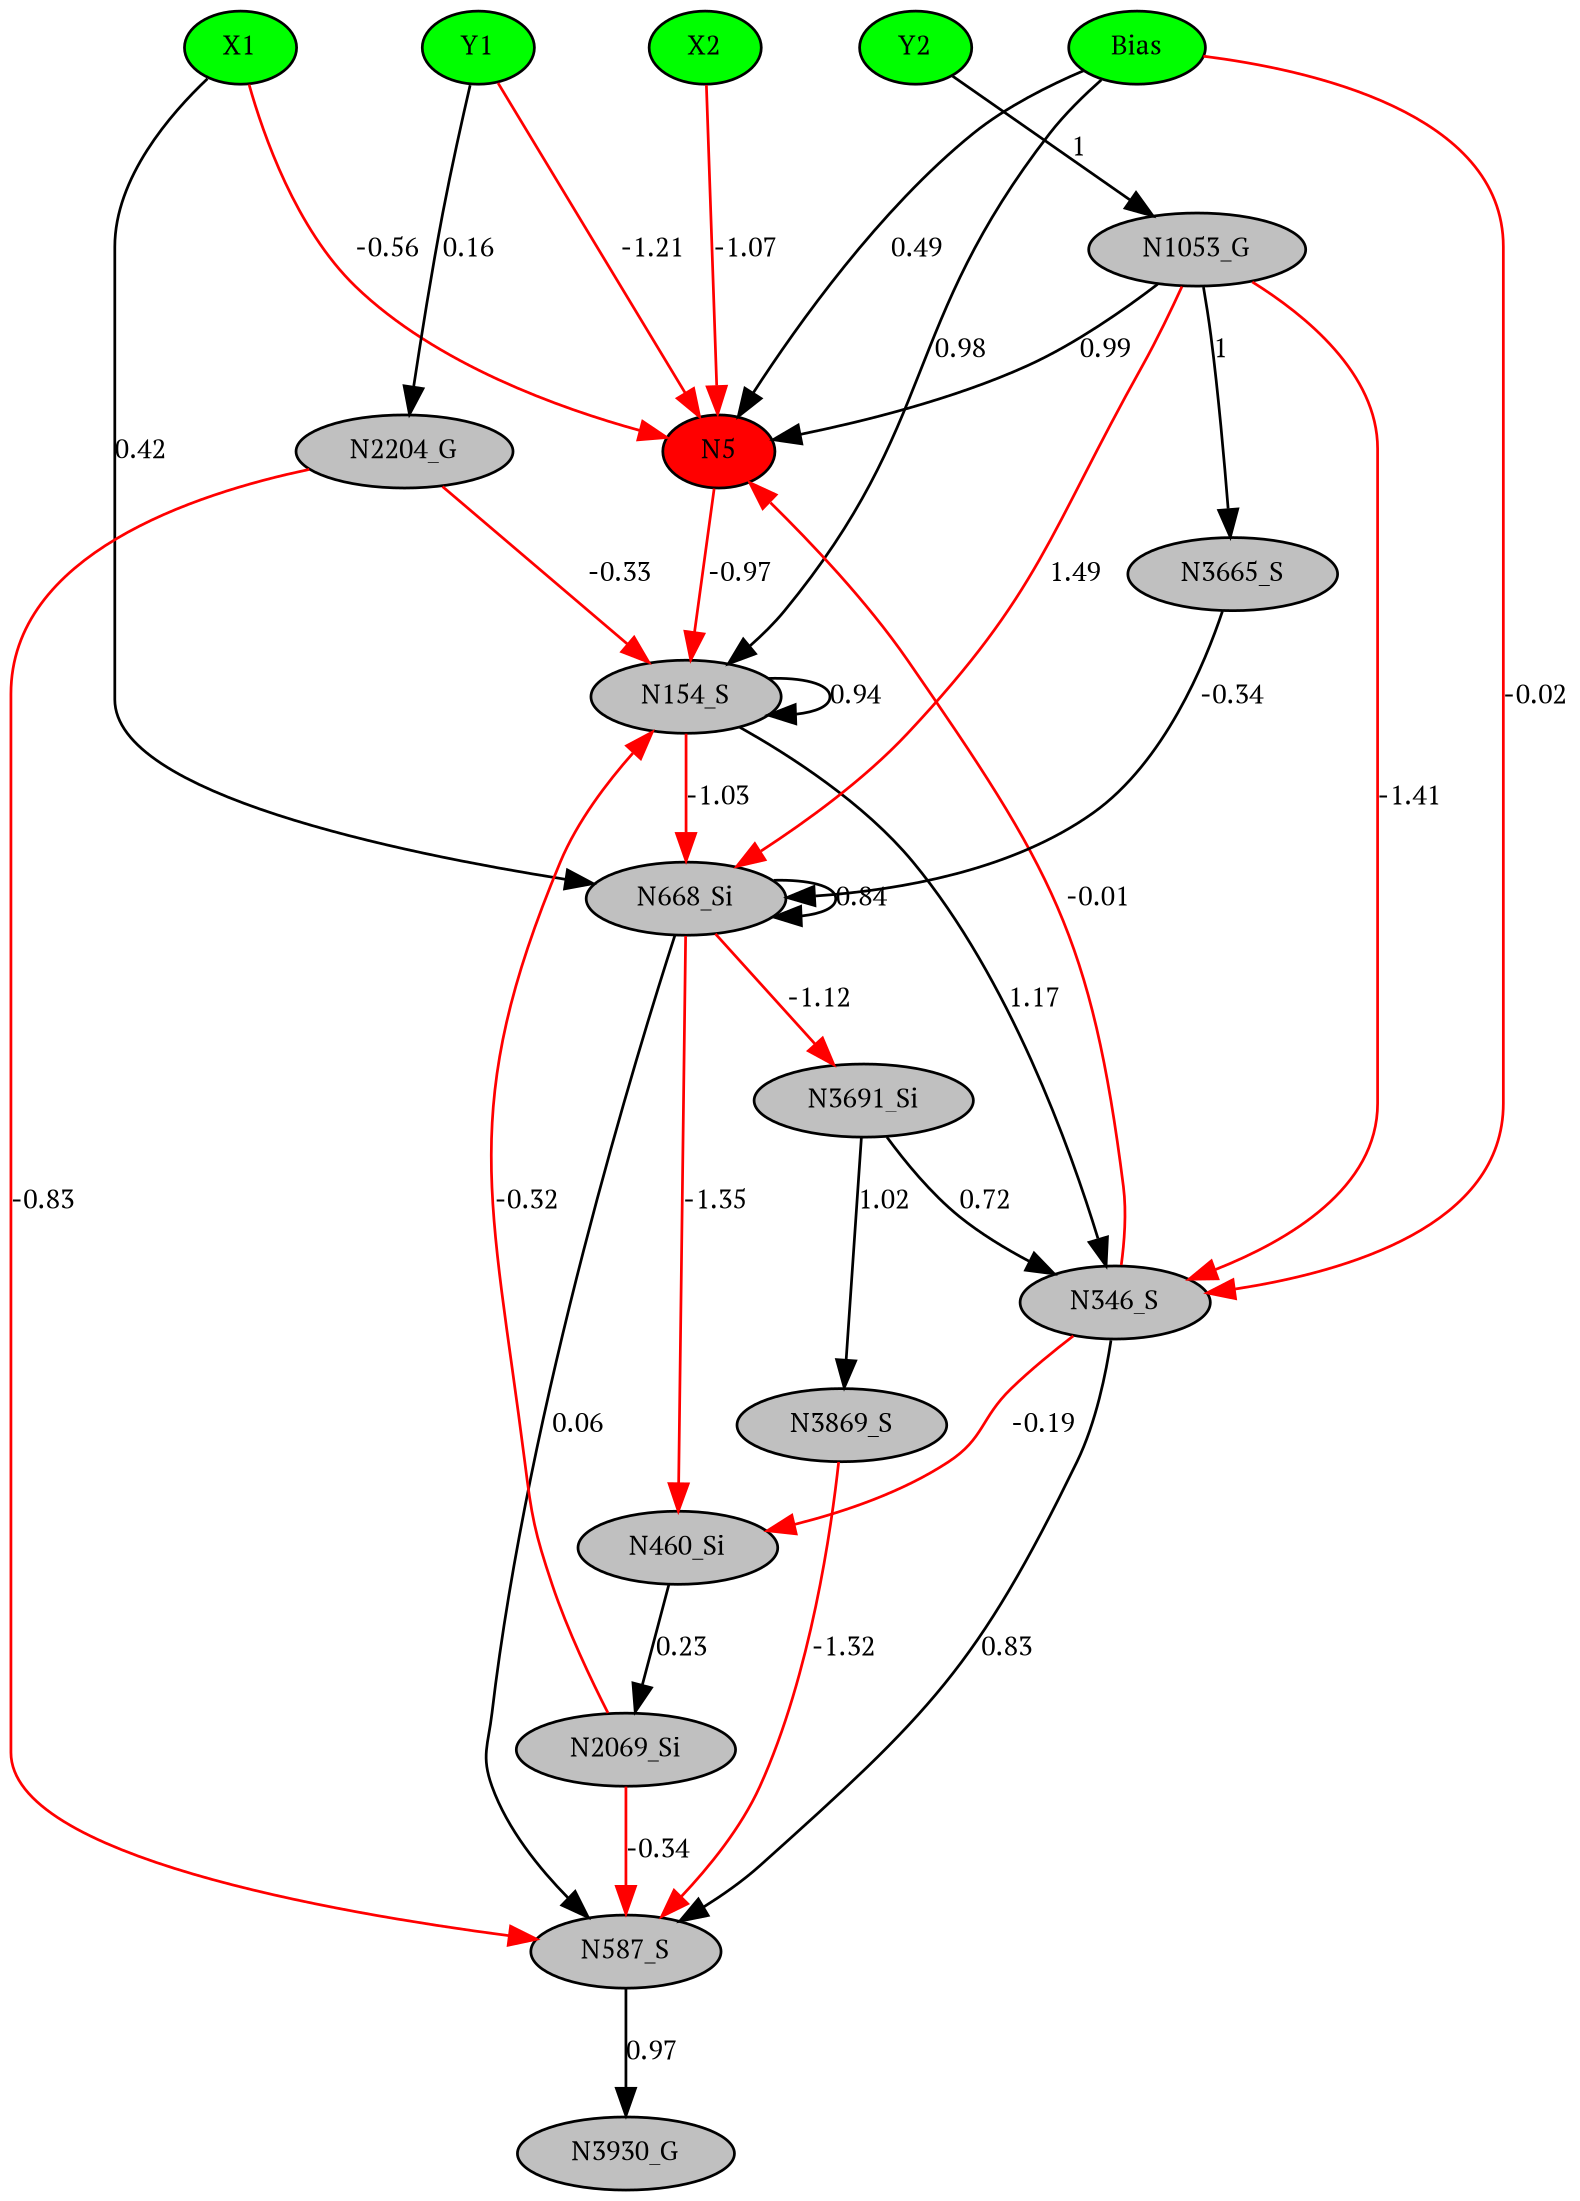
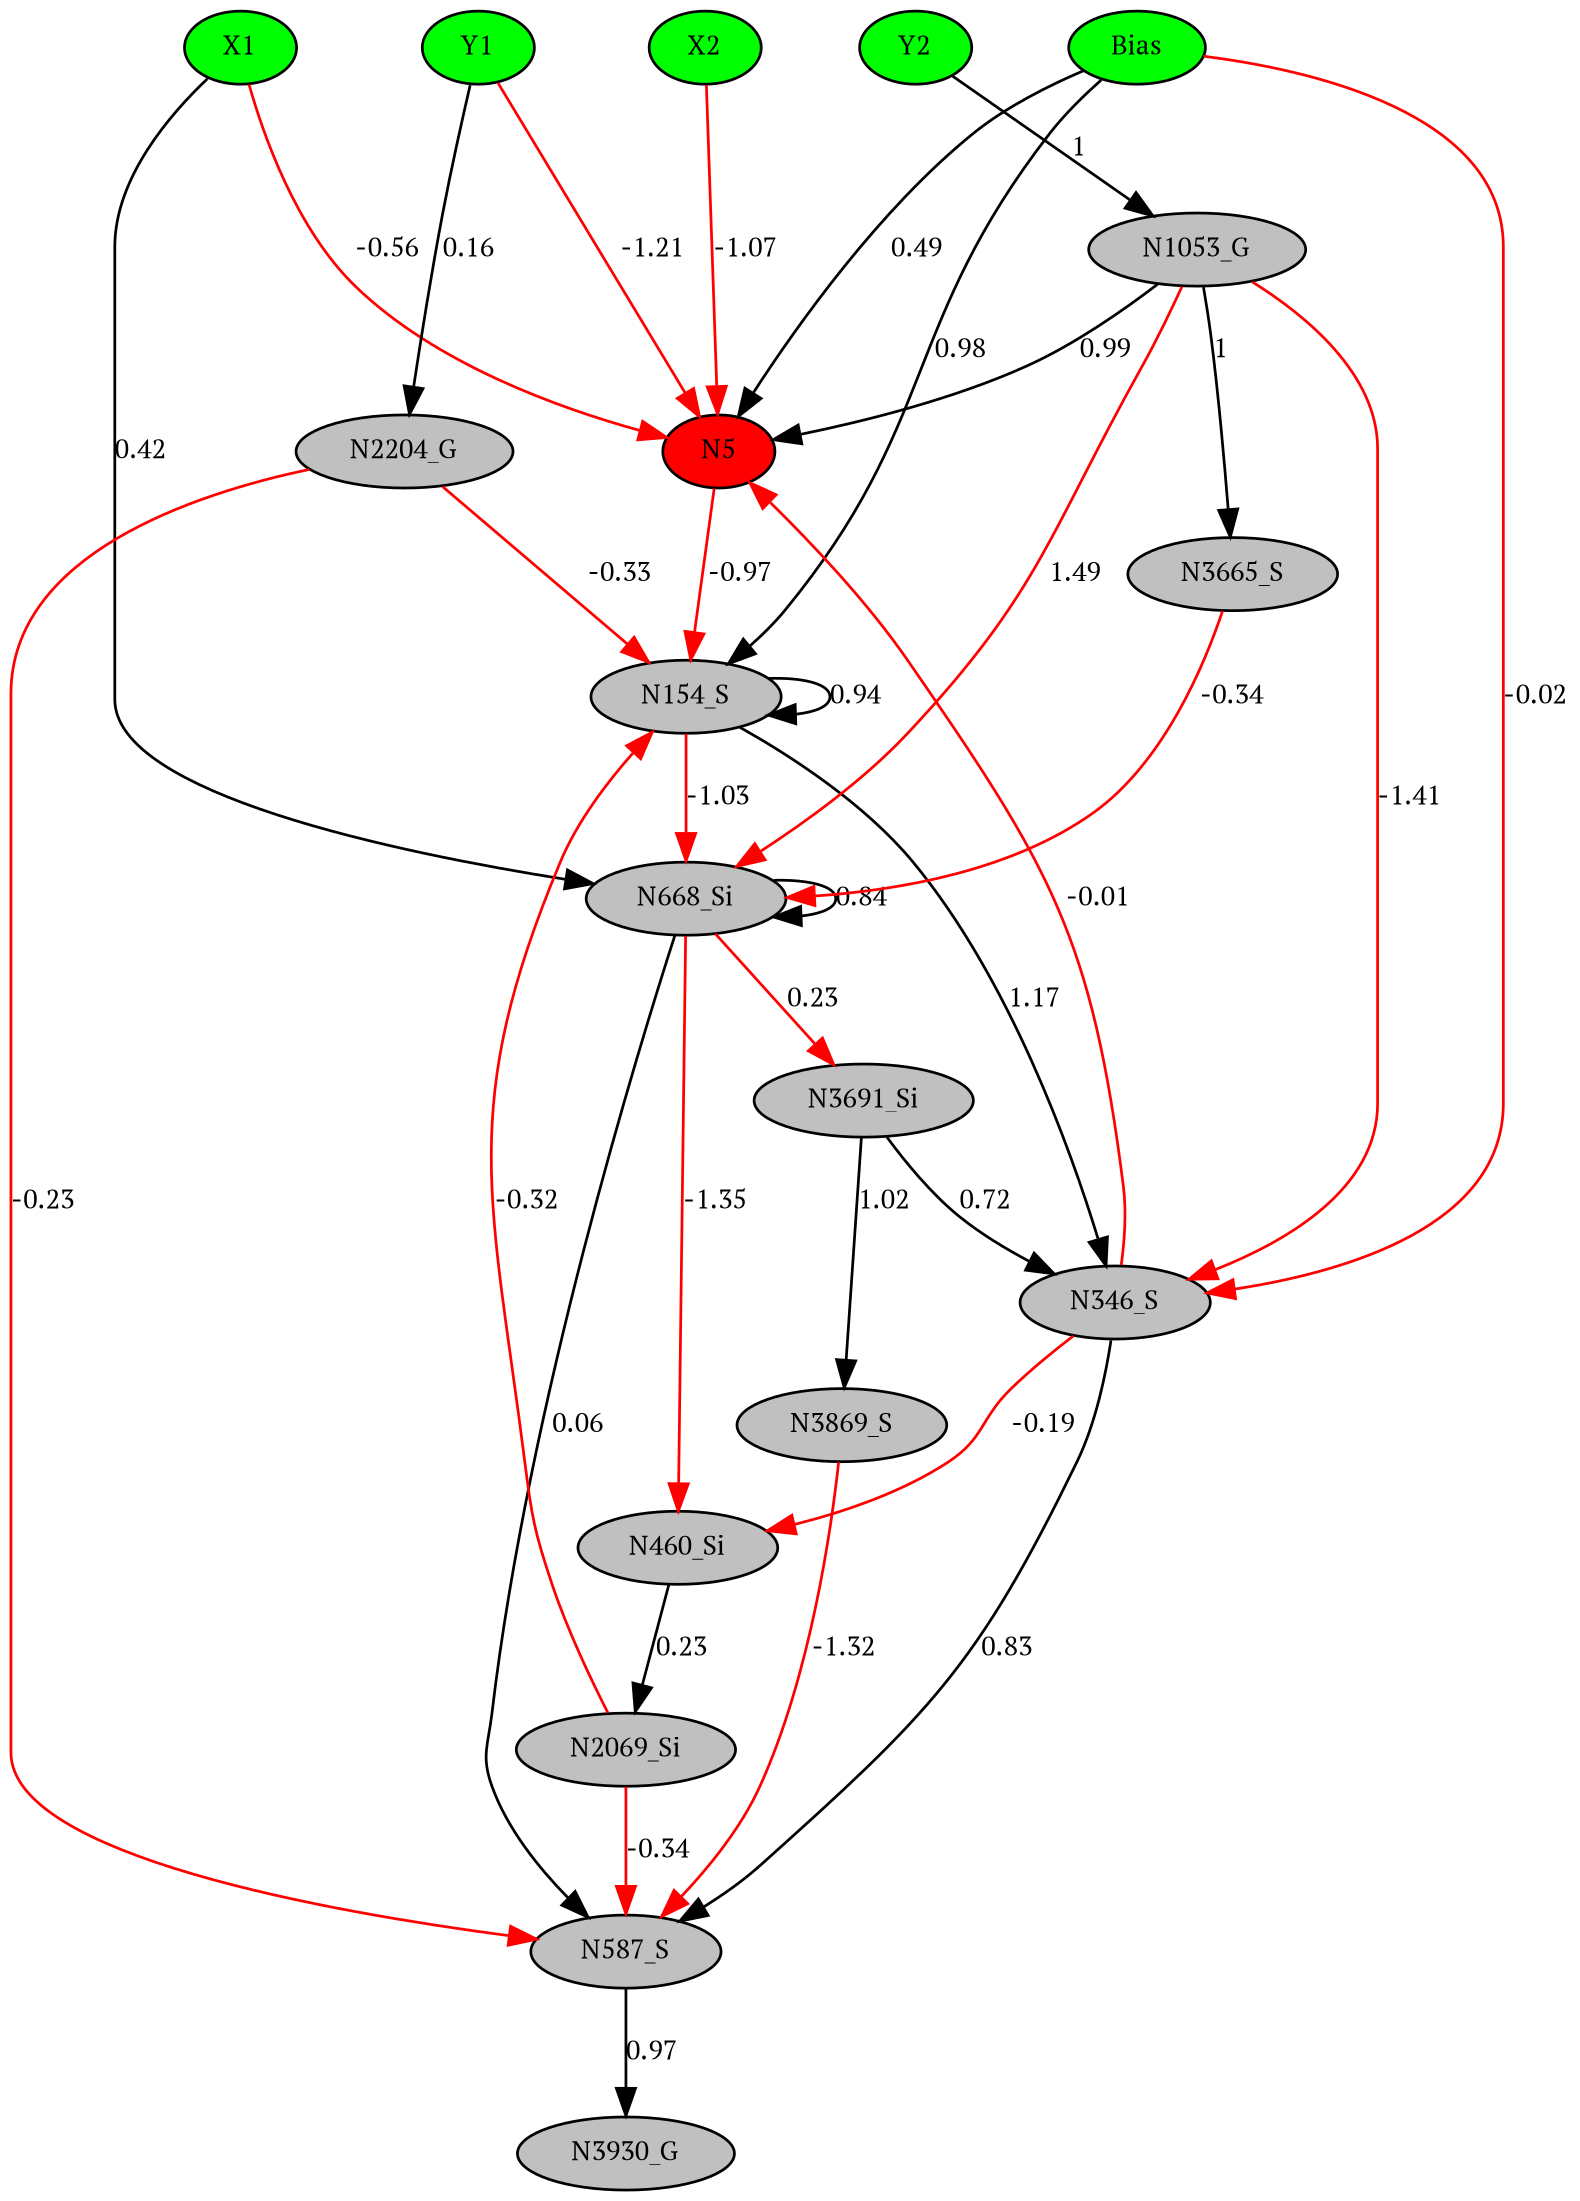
(1072, 826) -> (1072, 826)
(820, 1000) -> (813, 1000)
(44, 1202) -> (44, 1202)
